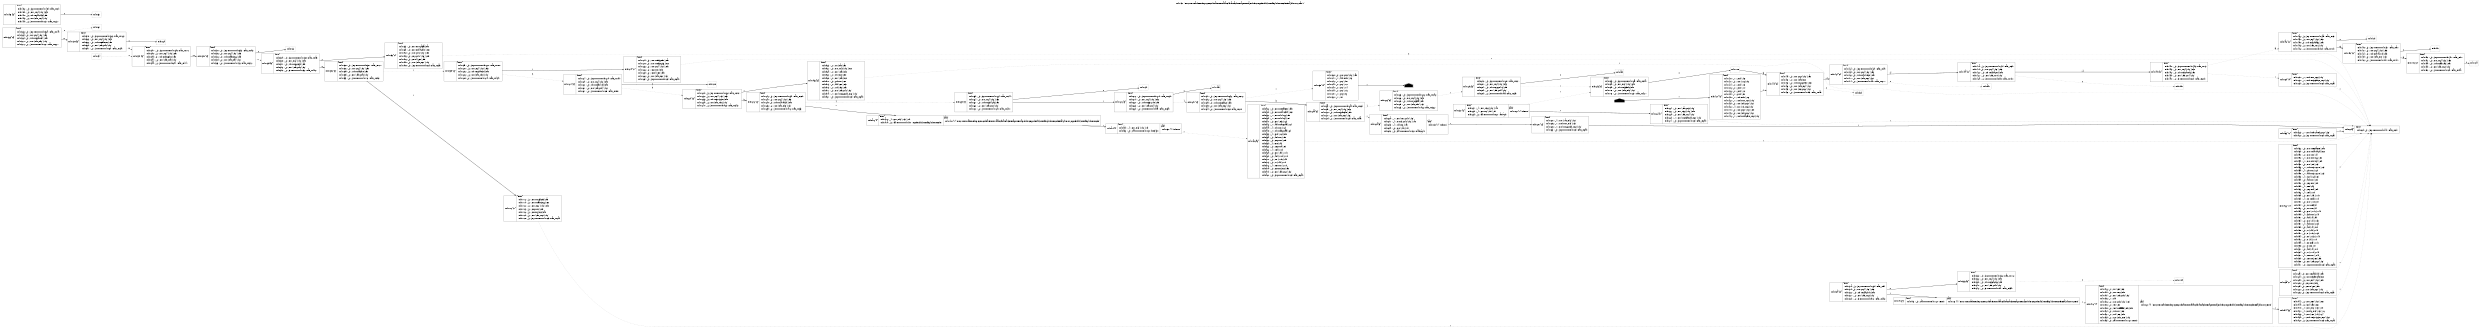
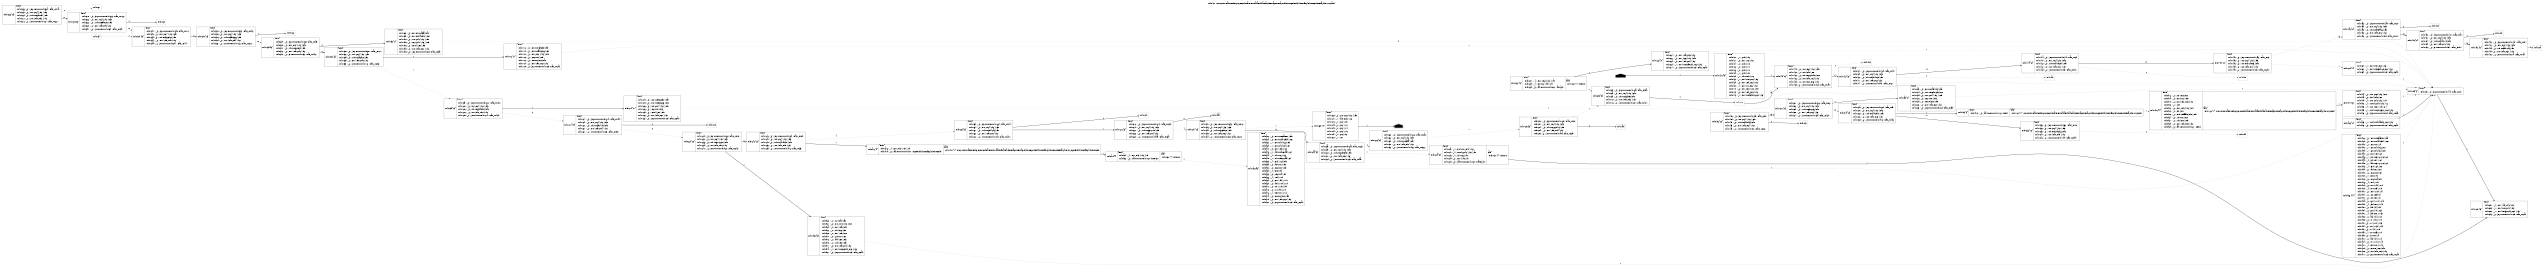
none -> (1803, 109)
(1966, 126) -> (2466, 147)
